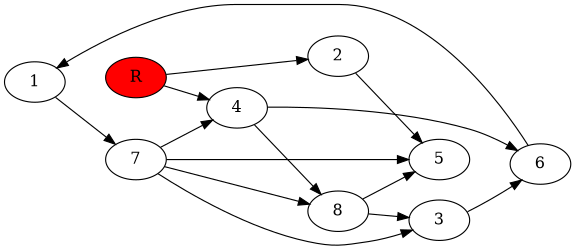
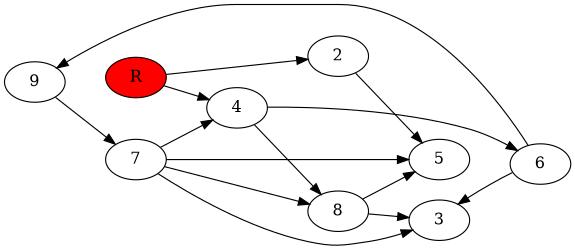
(35, 82) -> (35, 82)
(490, 200) -> (490, 185)
